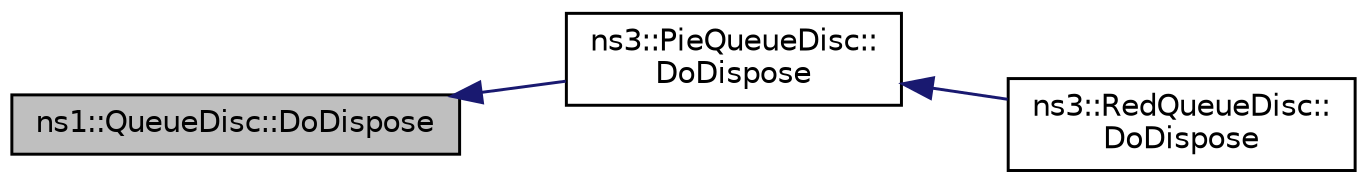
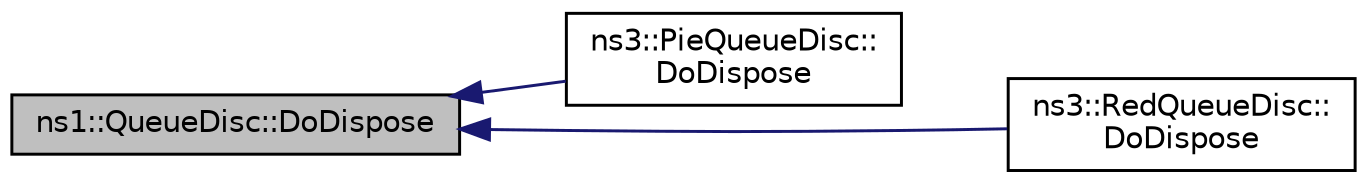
(970, 94) -> (749, 132)
